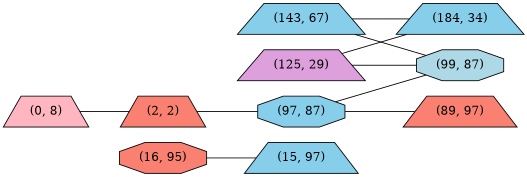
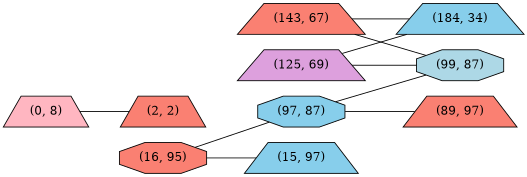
(301, 19) -> (301, 19)
(301, 65) -> (301, 65)
(227, 112) -> (232, 135)
